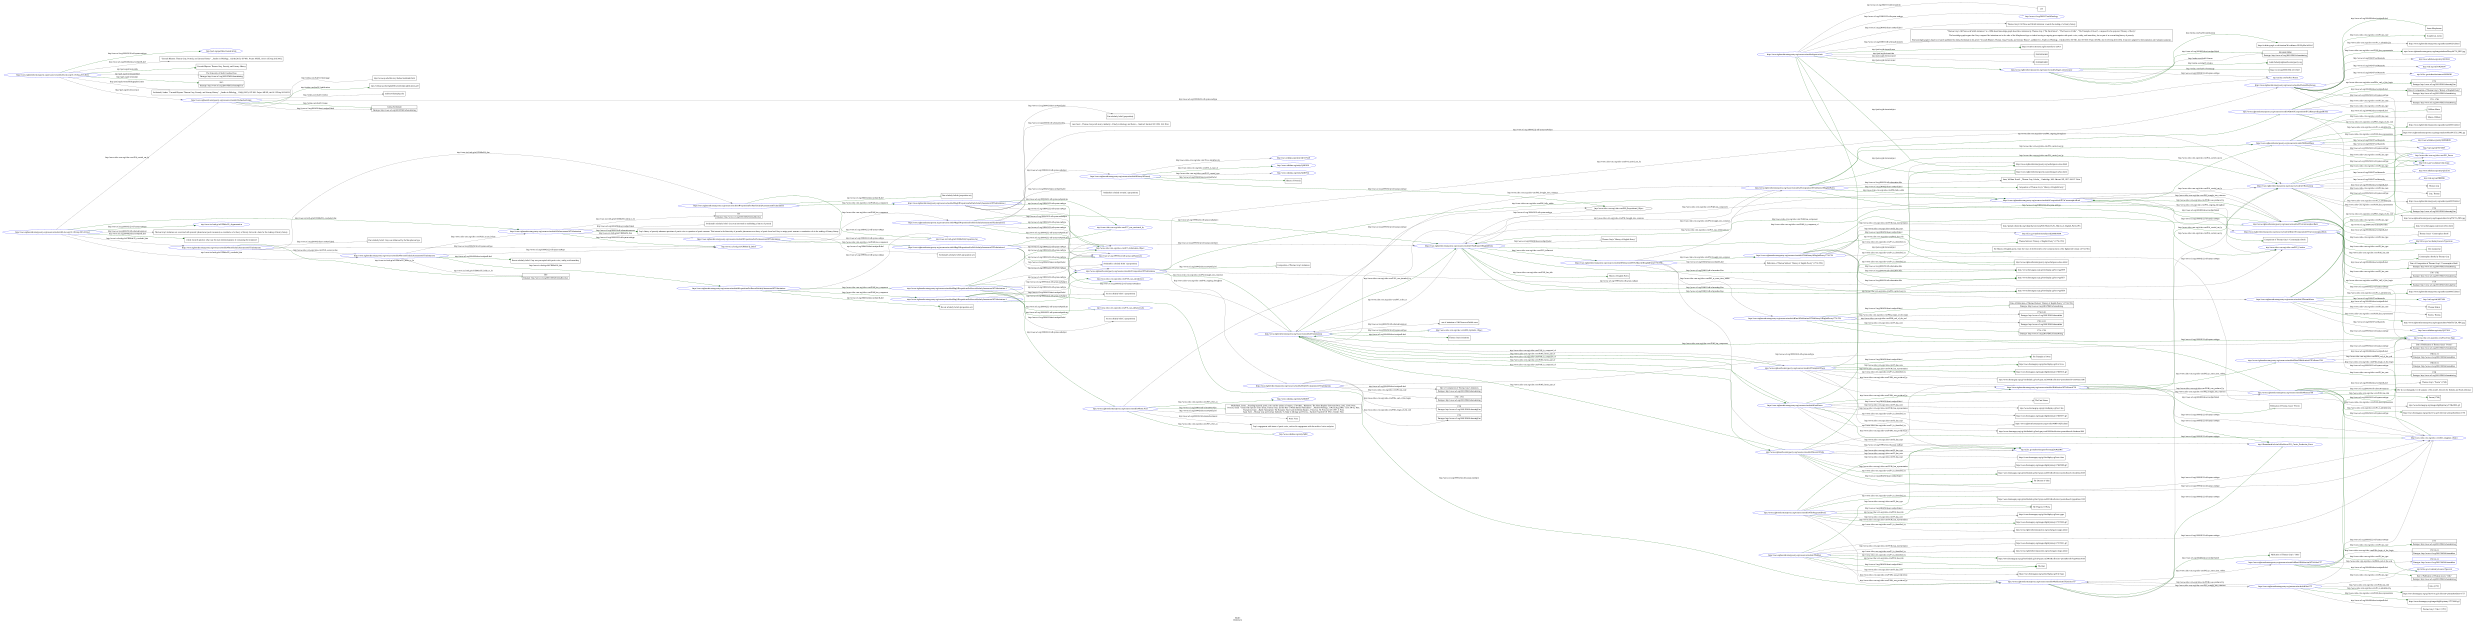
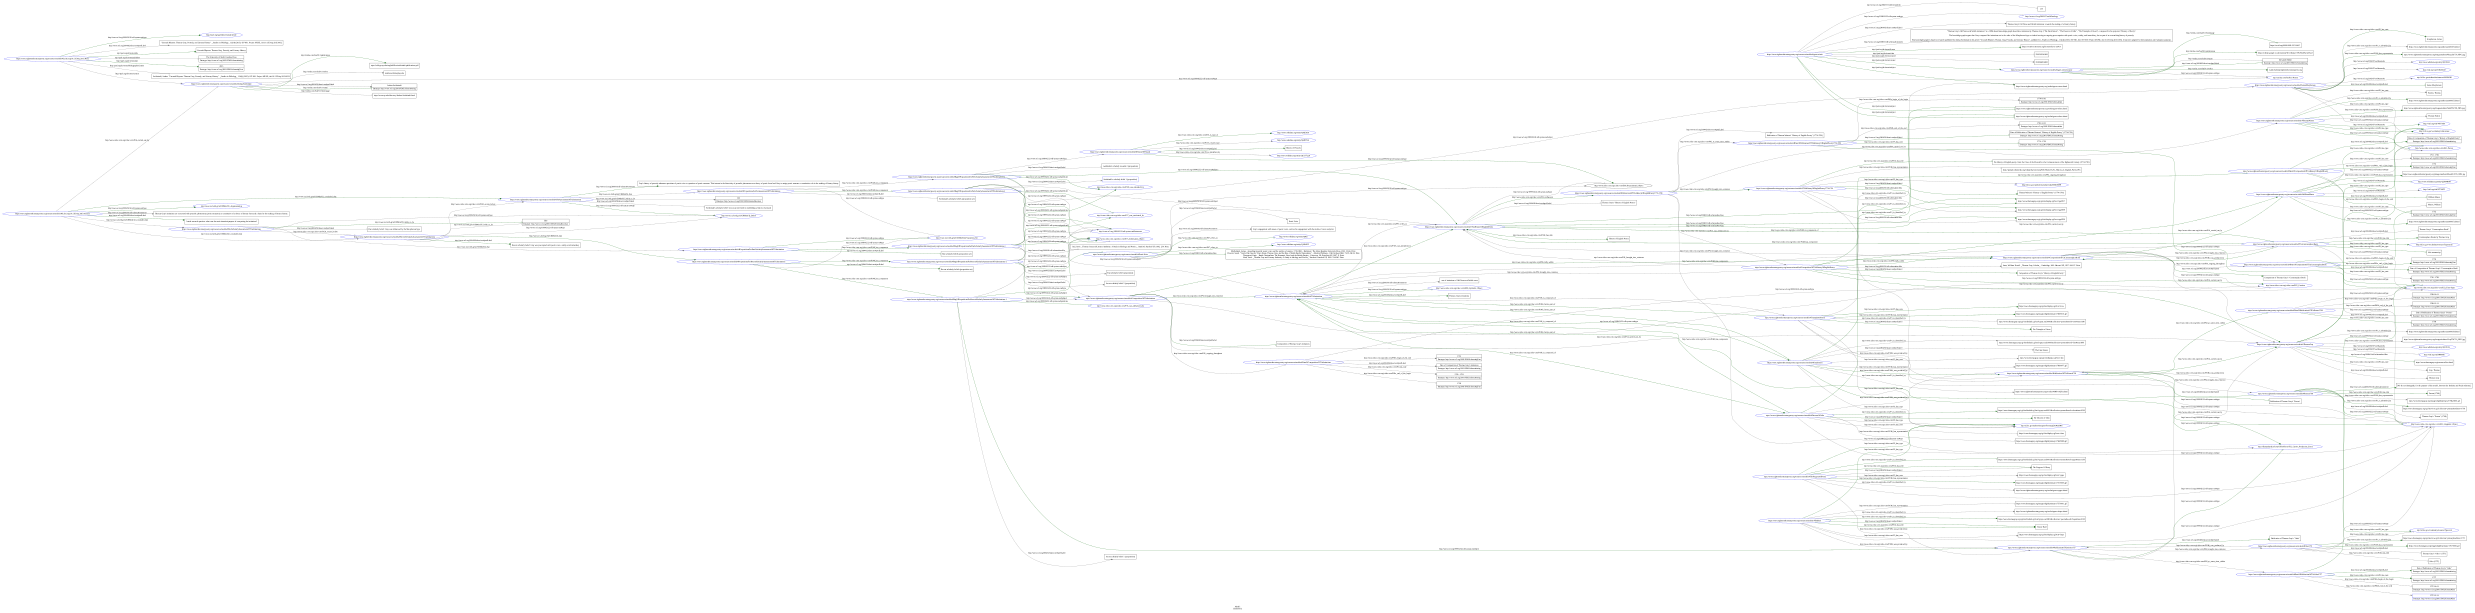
(2434, 330) -> none
(2042, 566) -> (2042, 527)
